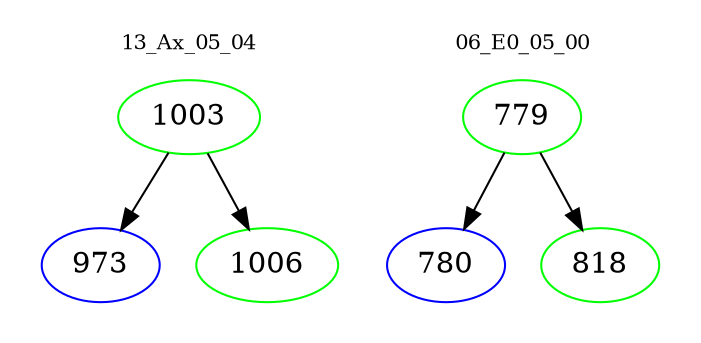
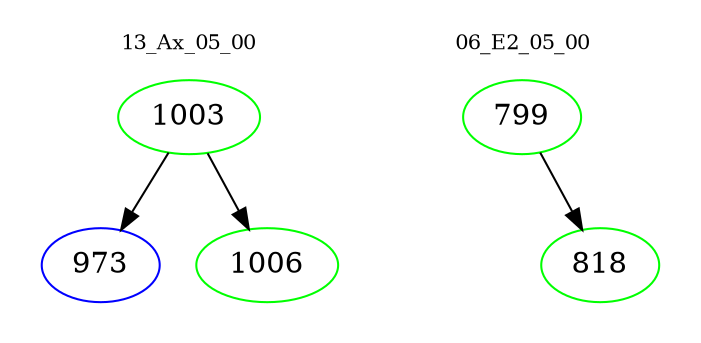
(189, 44) -> (189, 44)
(523, 44) -> (523, 44)
(522, 117) -> (522, 117)
(446, 265) -> none
